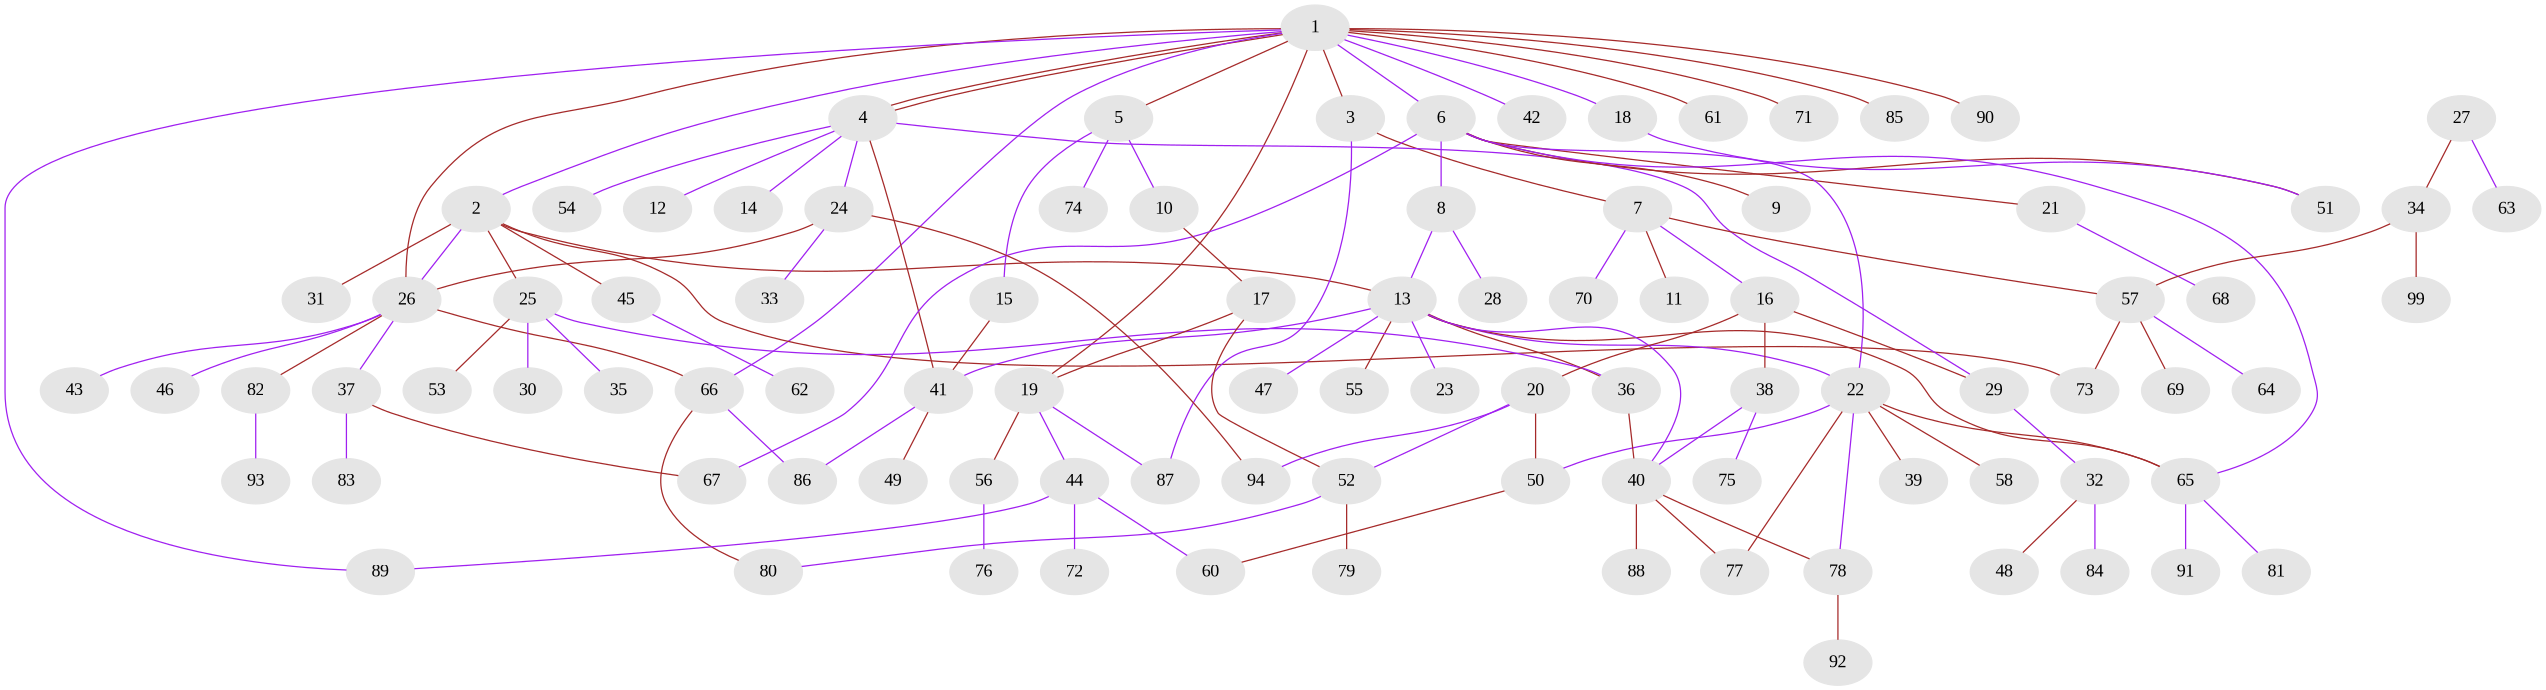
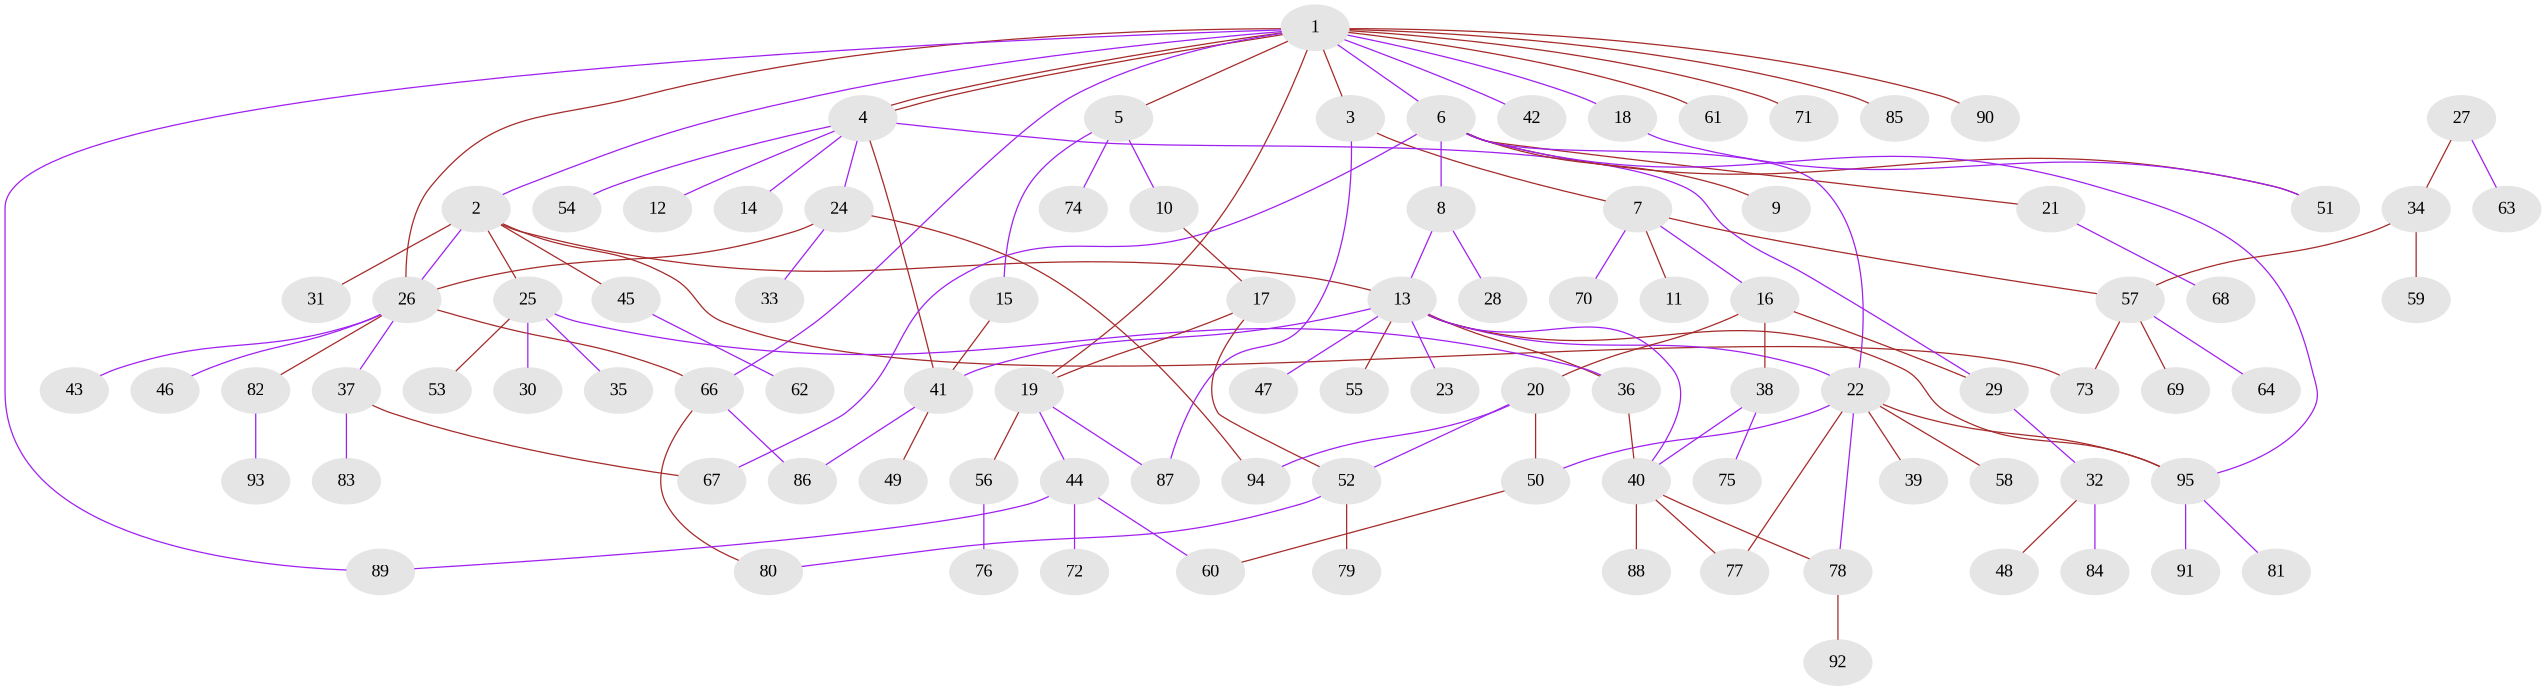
(2416, 300) -> (2416, 300)
(2186, 481) -> (2186, 481)
